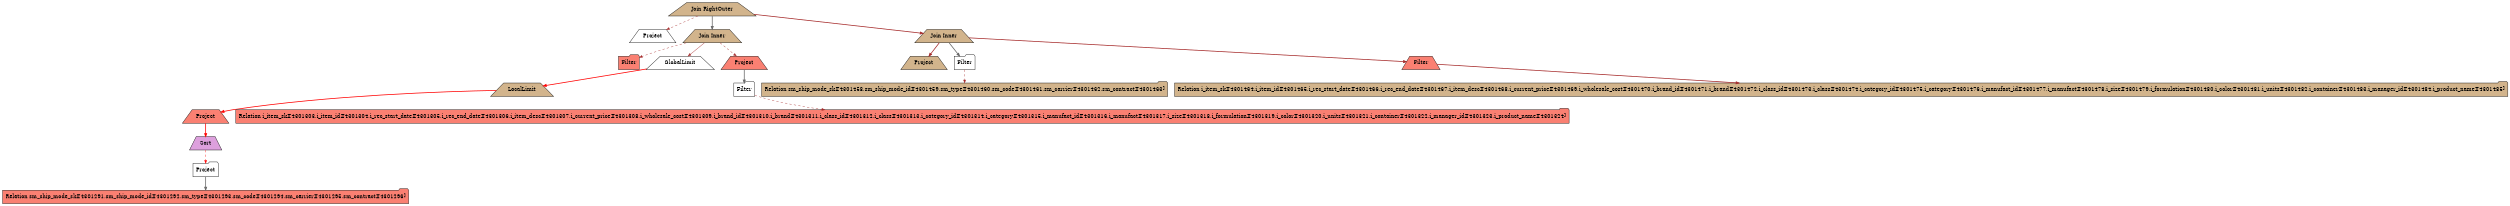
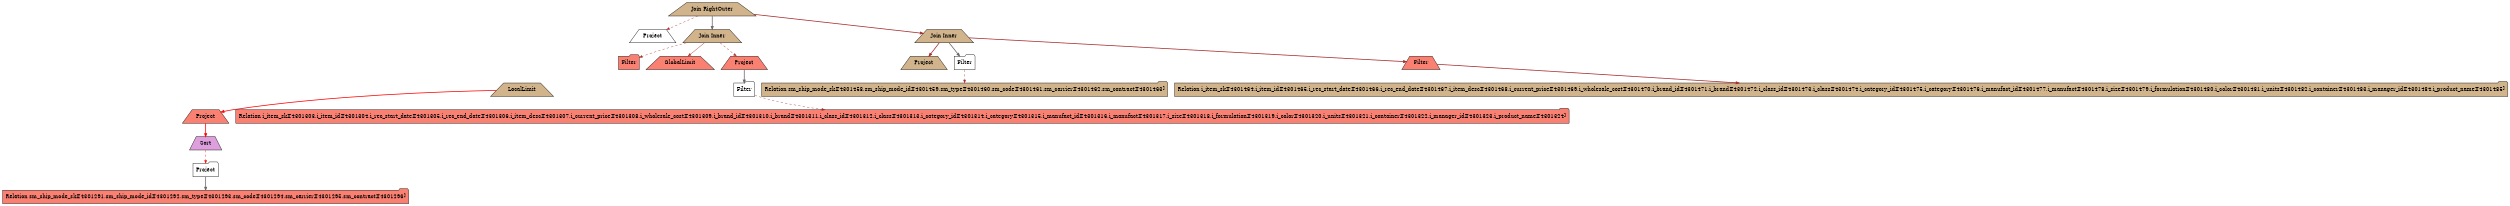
(680, 63) -> (680, 63)
(597, 77) -> none
